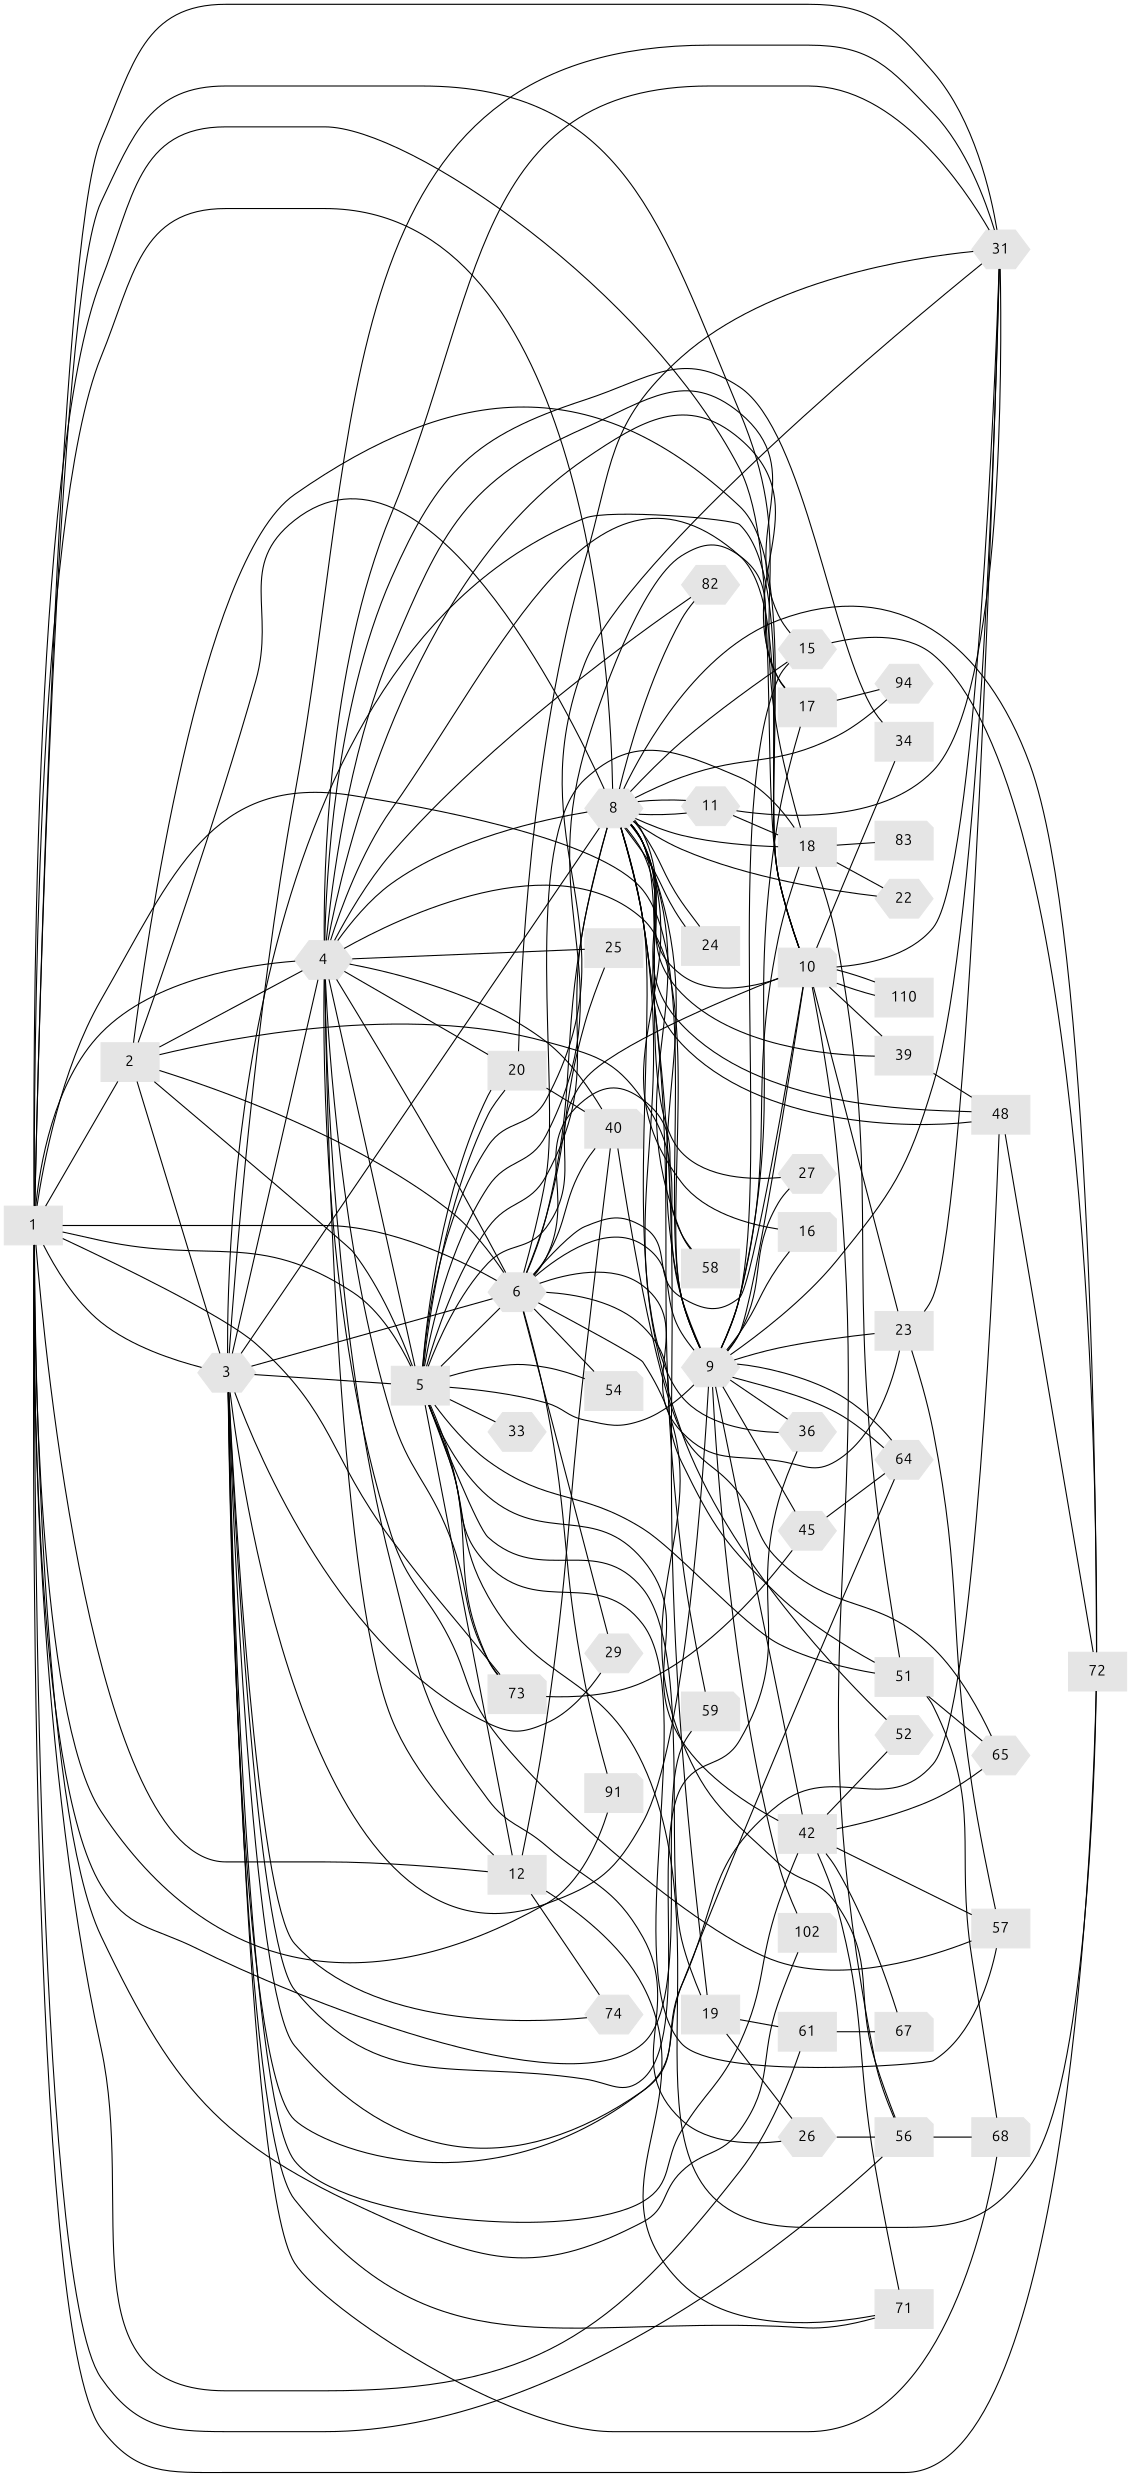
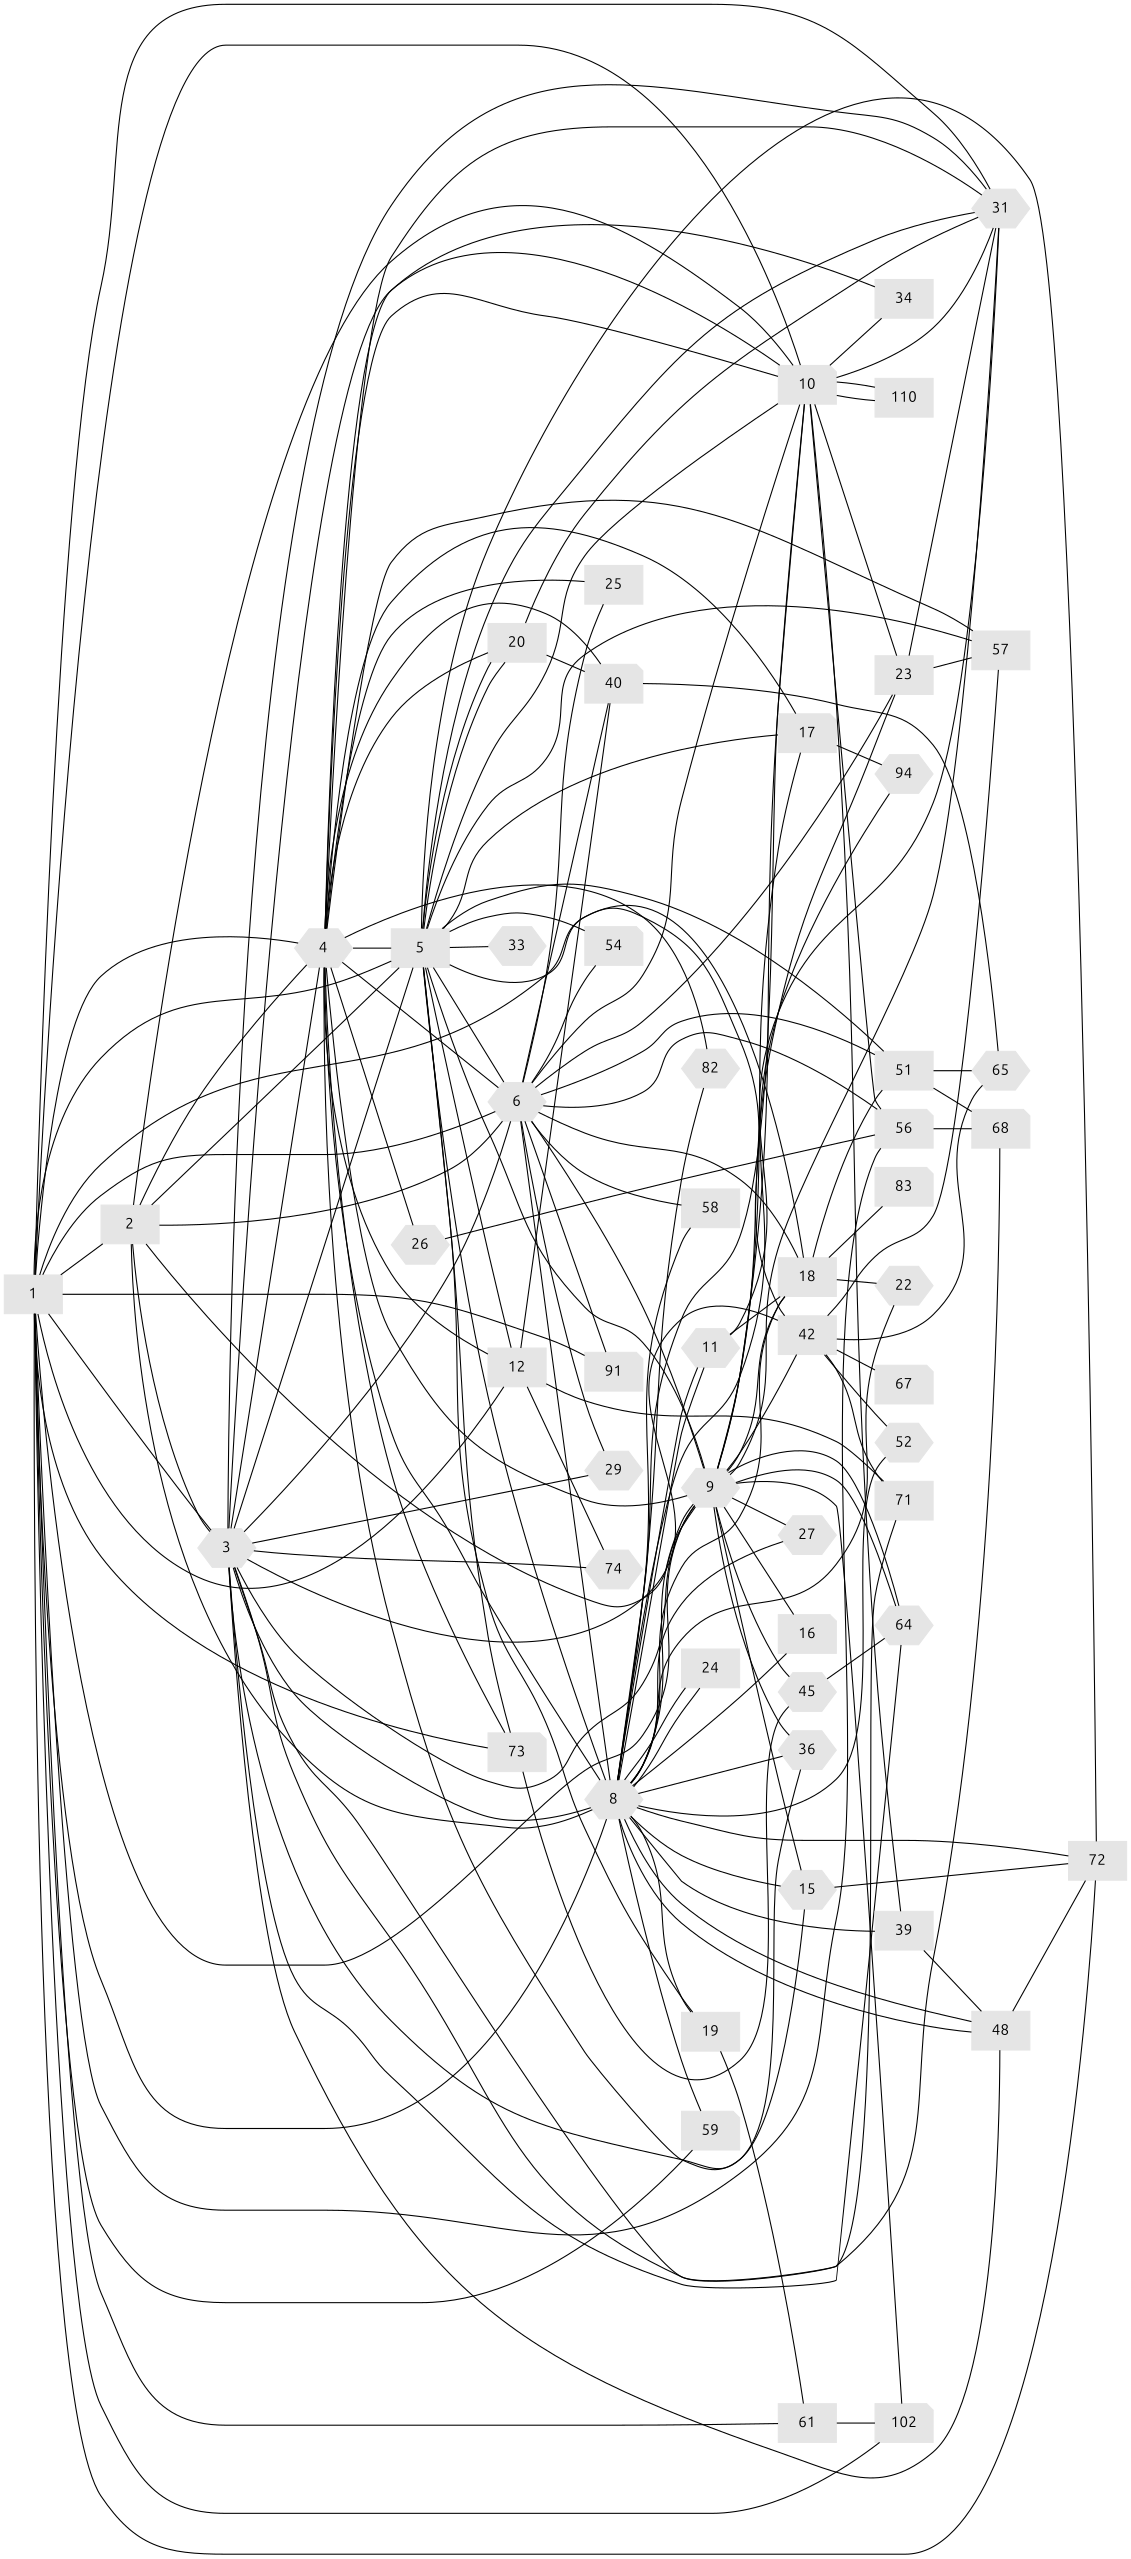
(853, 2032) -> (856, 2423)
(756, 2072) -> none
